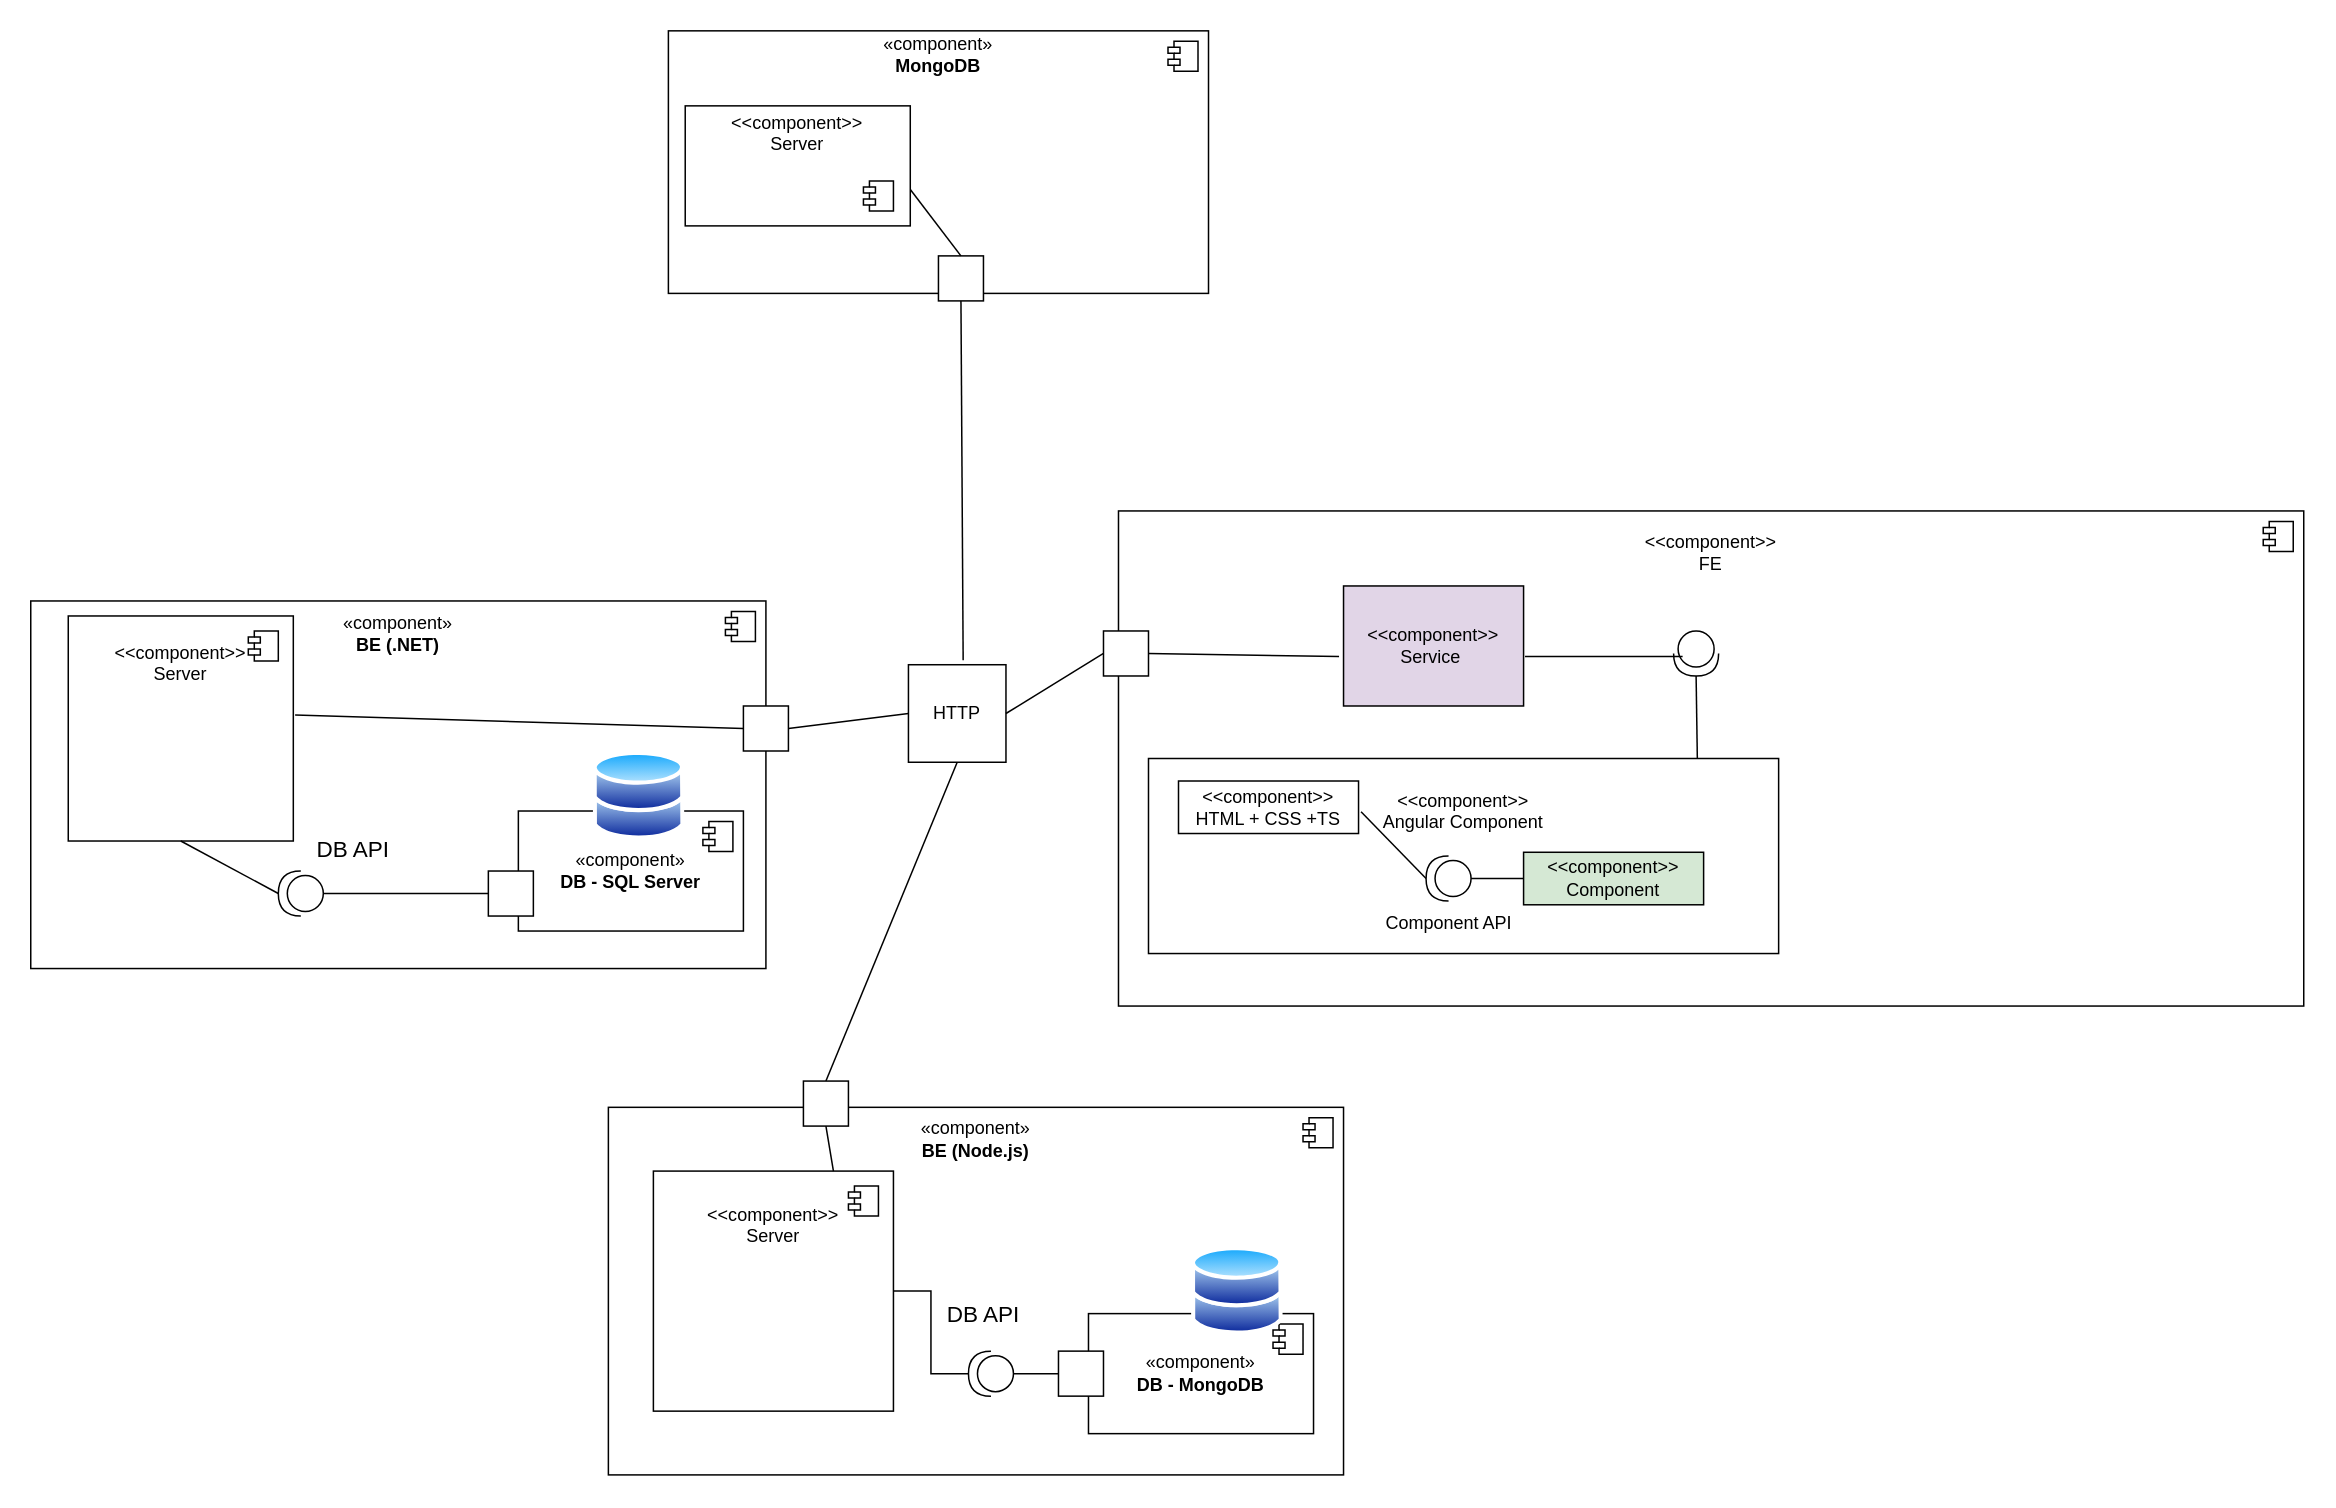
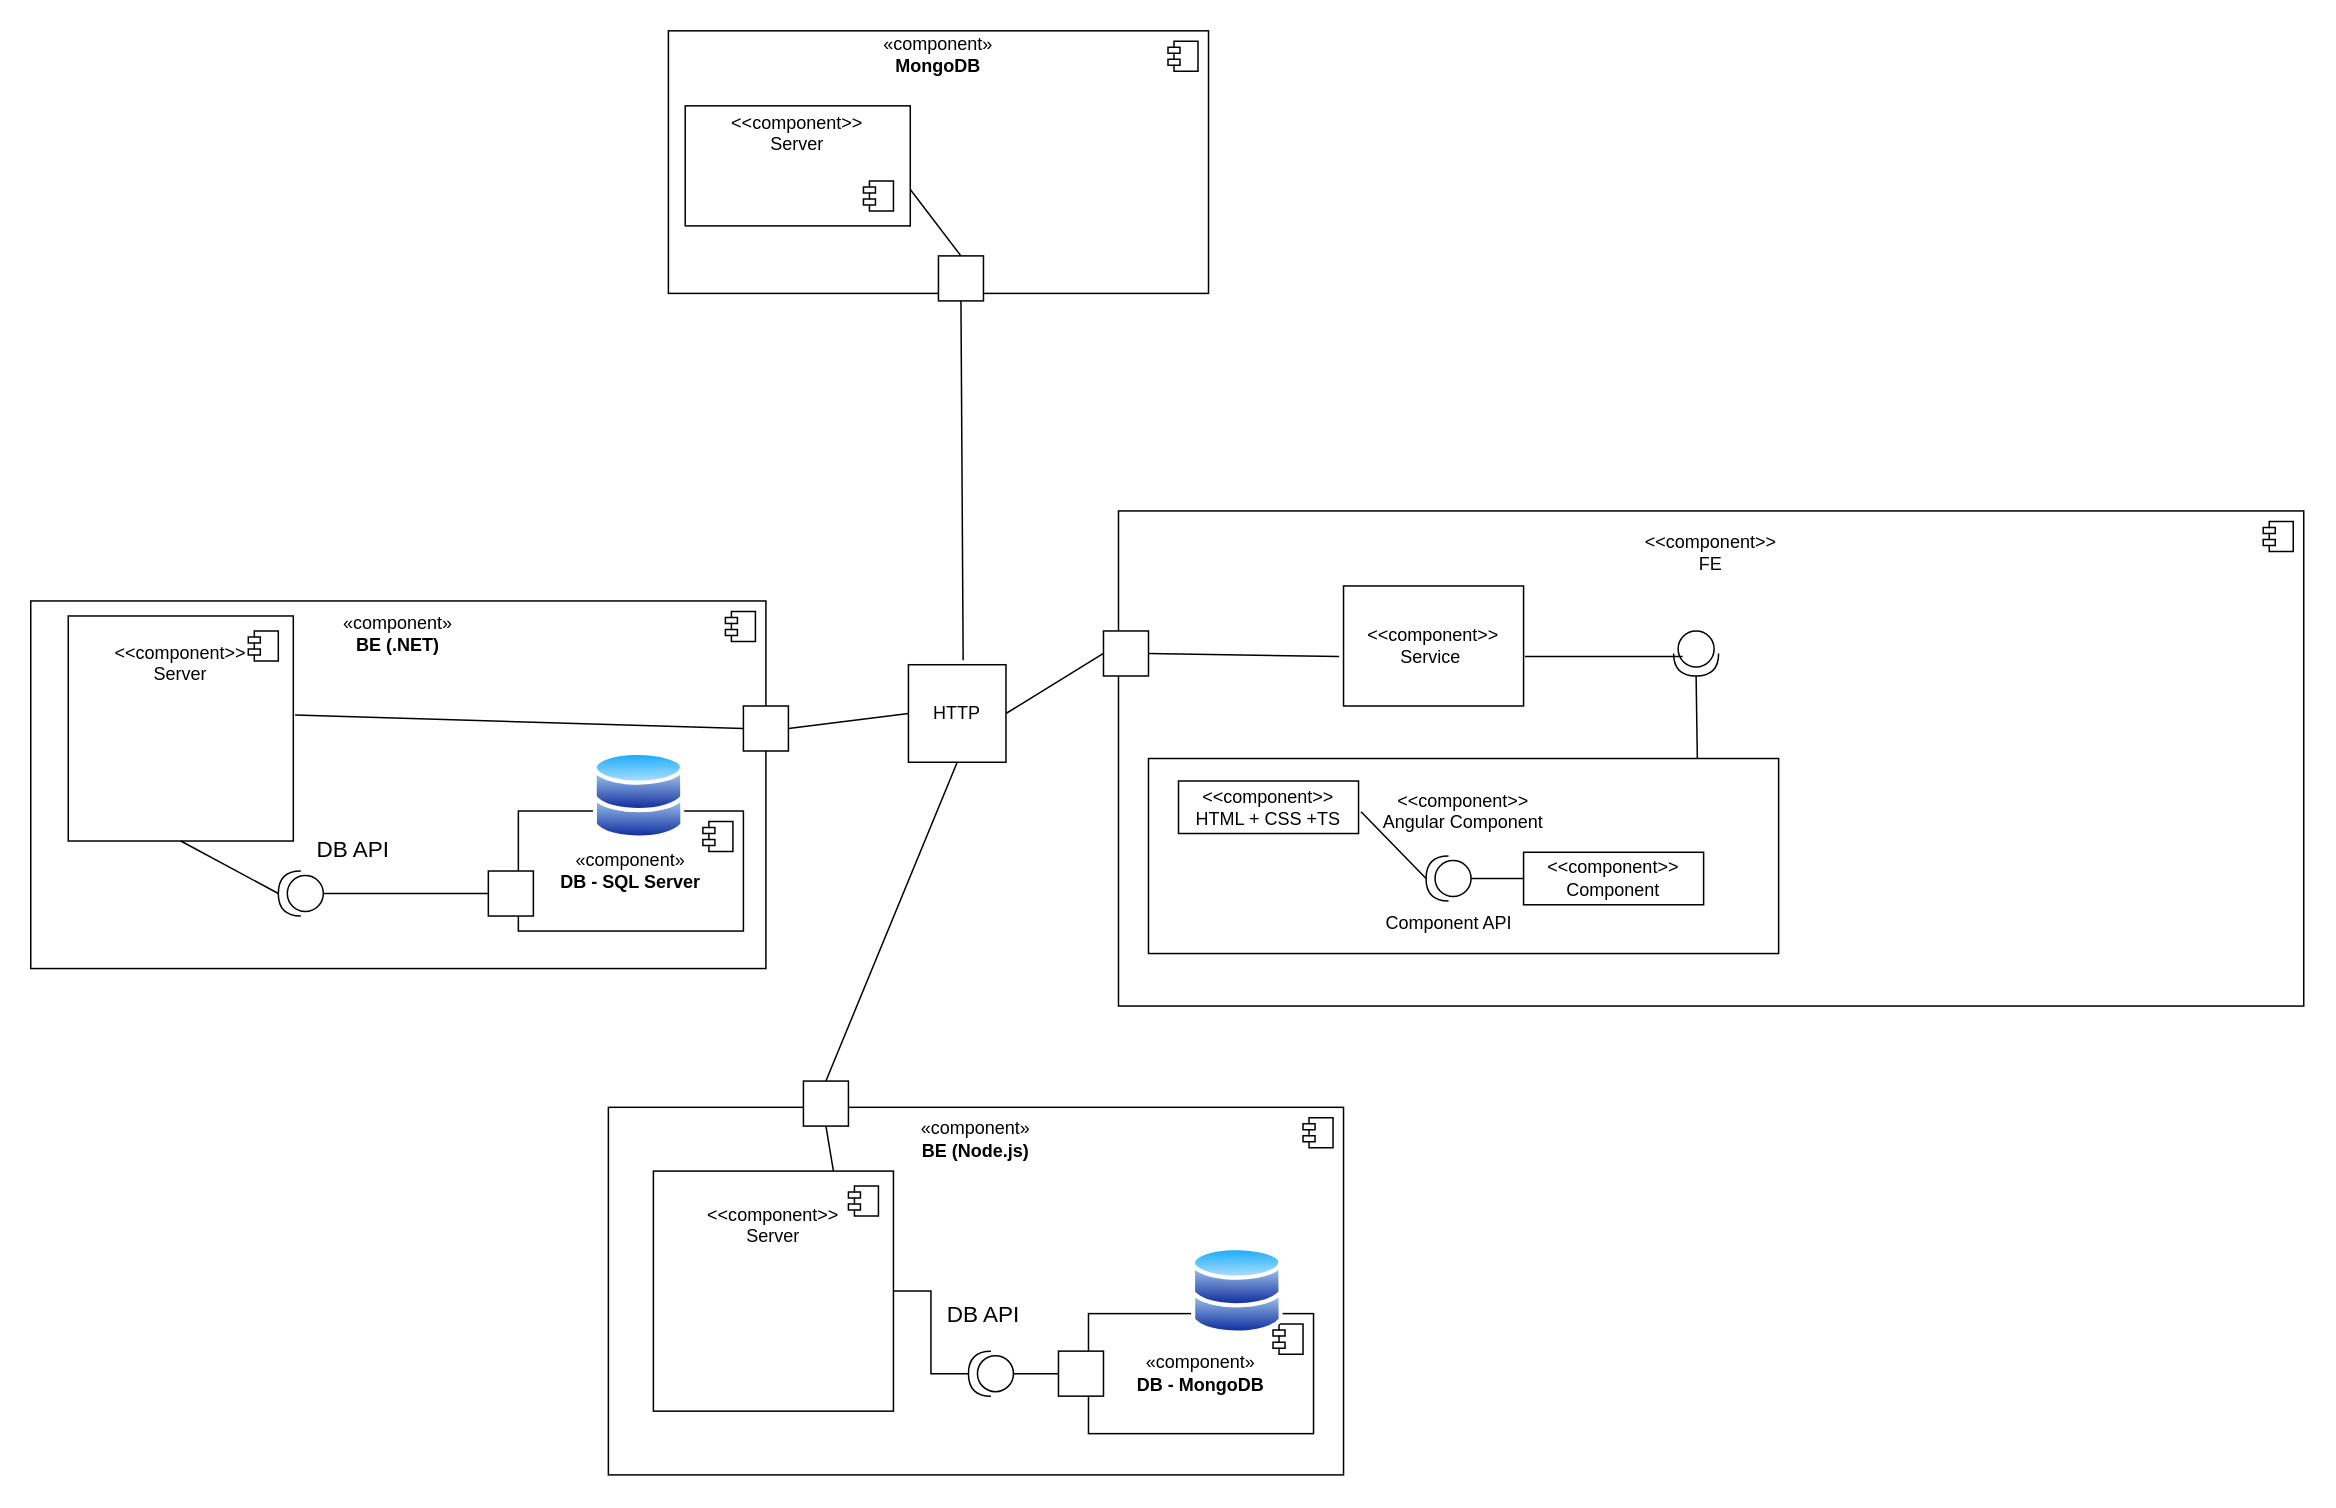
(1433, 646) -> (1433, 646)
(1613, 878) -> (1613, 878)
